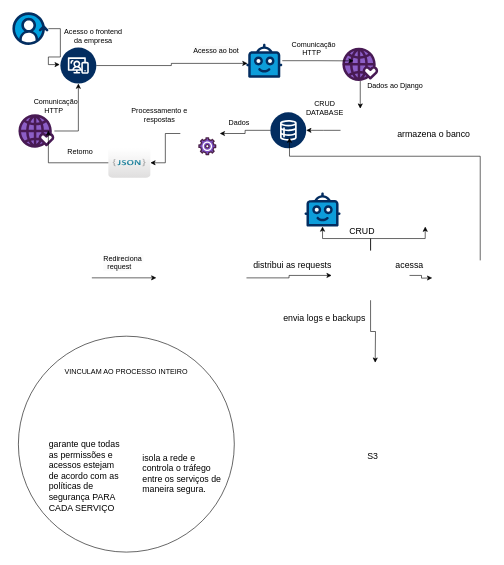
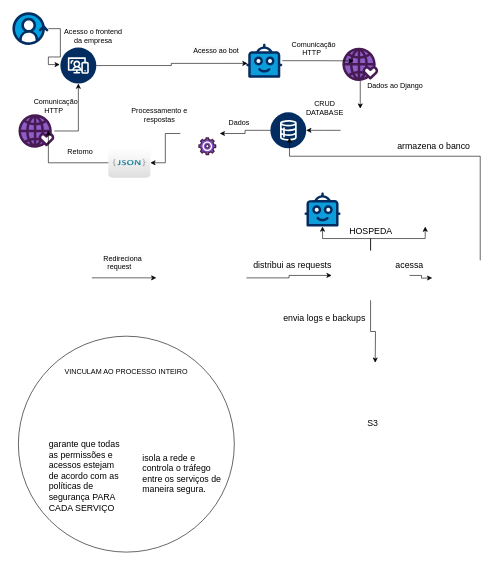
(440, 134) -> (440, 146)
(358, 231) -> (364, 231)
(375, 456) -> (375, 423)
